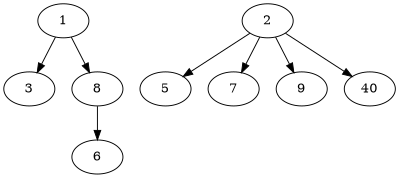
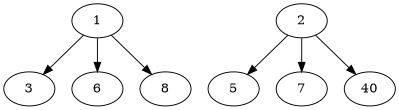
(302, 89) -> none
(97, 118) -> (97, 50)
